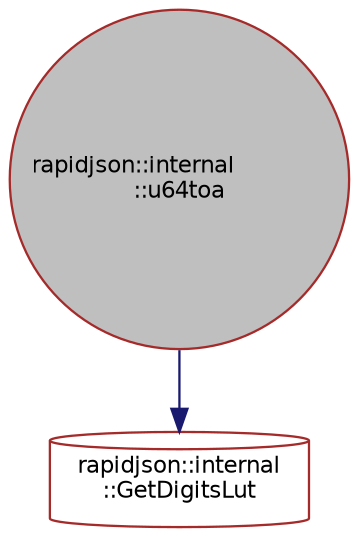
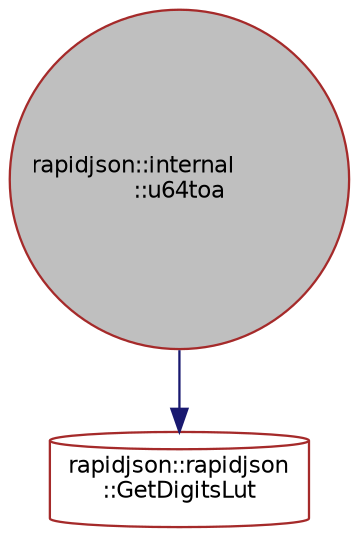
(179, 480) -> (179, 480)
